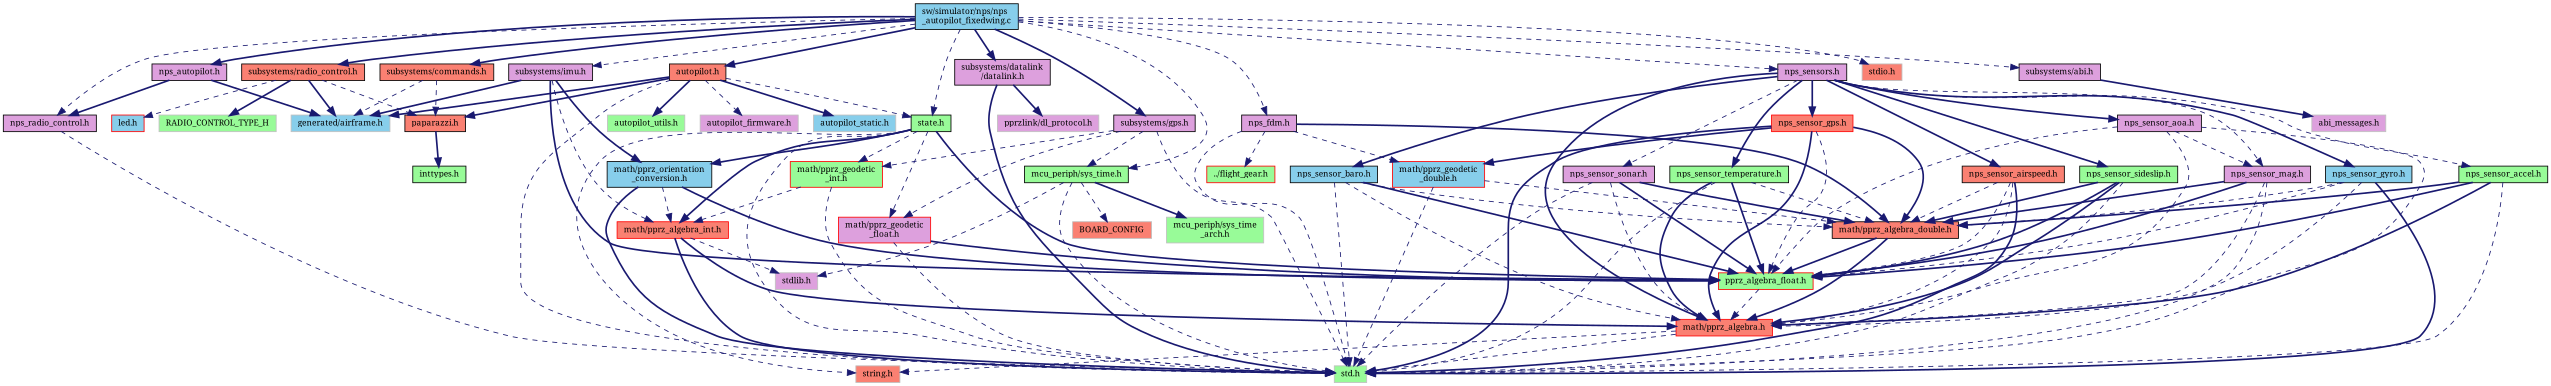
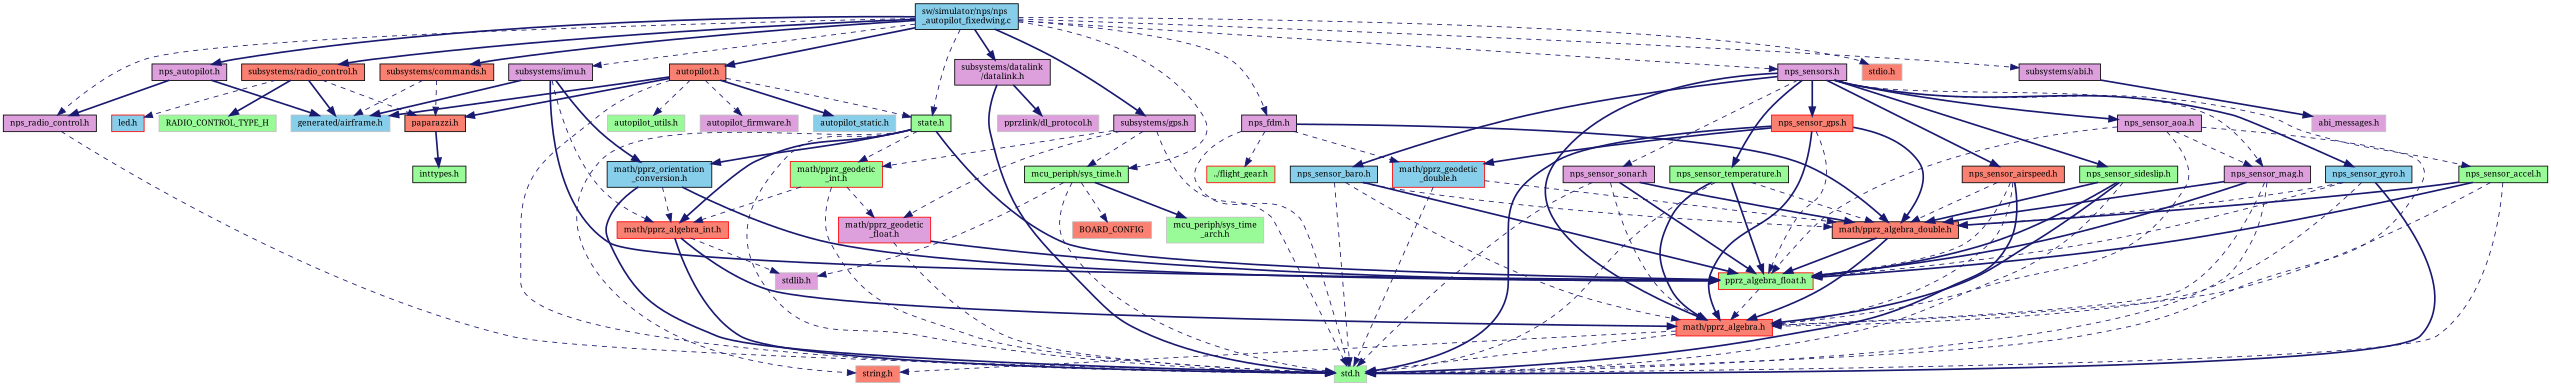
(675, 95) -> (675, 95)
(911, 170) -> (858, 199)
(2147, 303) -> (2147, 303)
